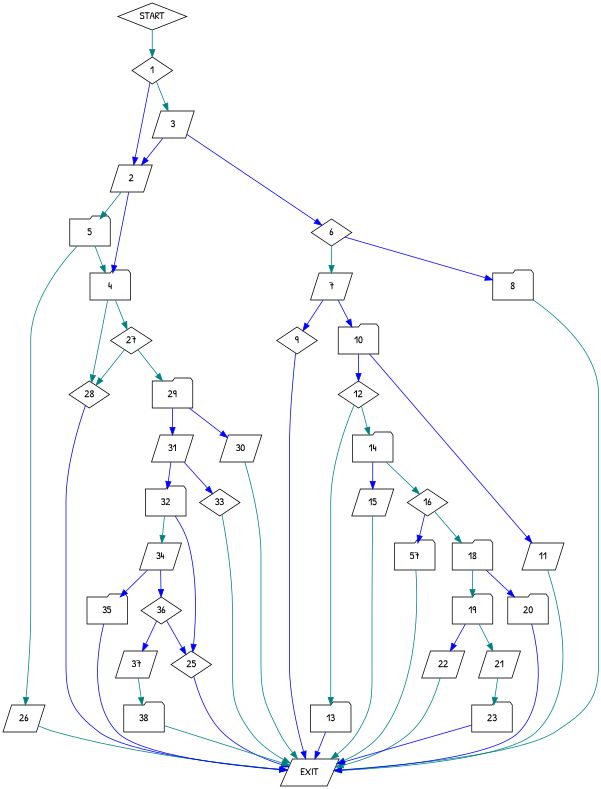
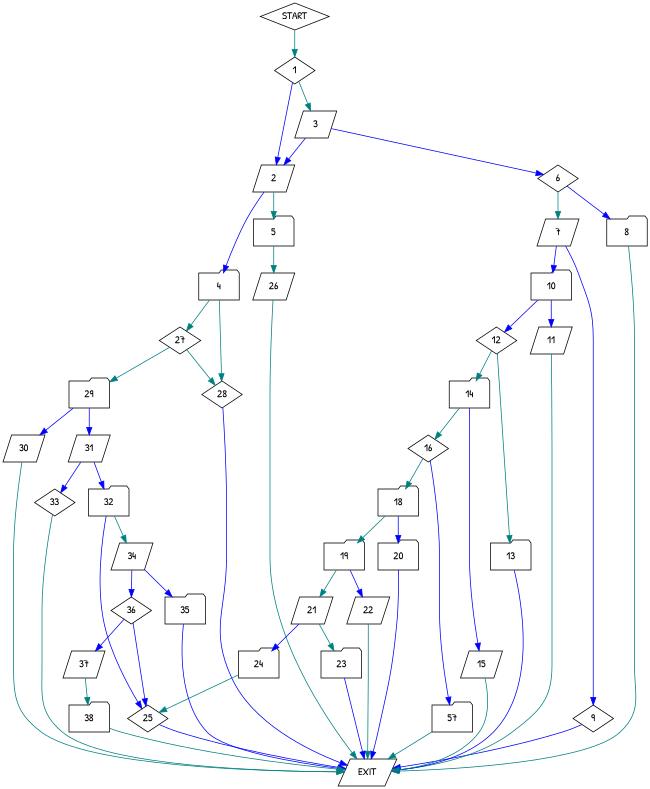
(99, 256) -> none
none -> (259, 664)
